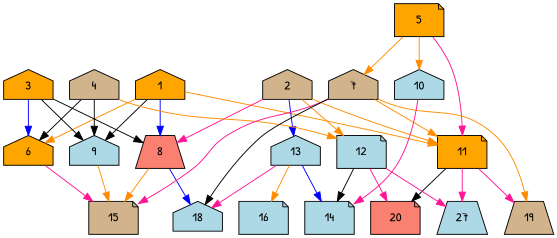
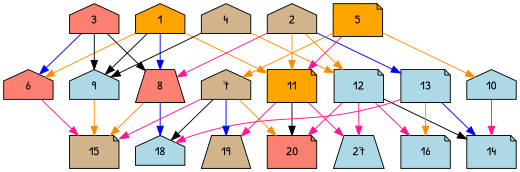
(28, 86) -> (94, 20)
(66, 115) -> none
(402, 115) -> (254, 114)
none -> (389, 116)
(470, 119) -> (226, 113)
(28, 152) -> (28, 86)
(296, 152) -> (426, 86)
